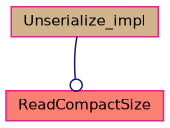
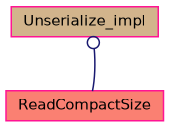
(75, 58) -> (95, 70)
